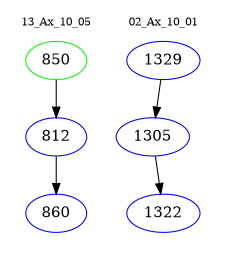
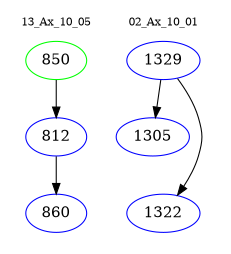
(157, 170) -> (202, 132)
